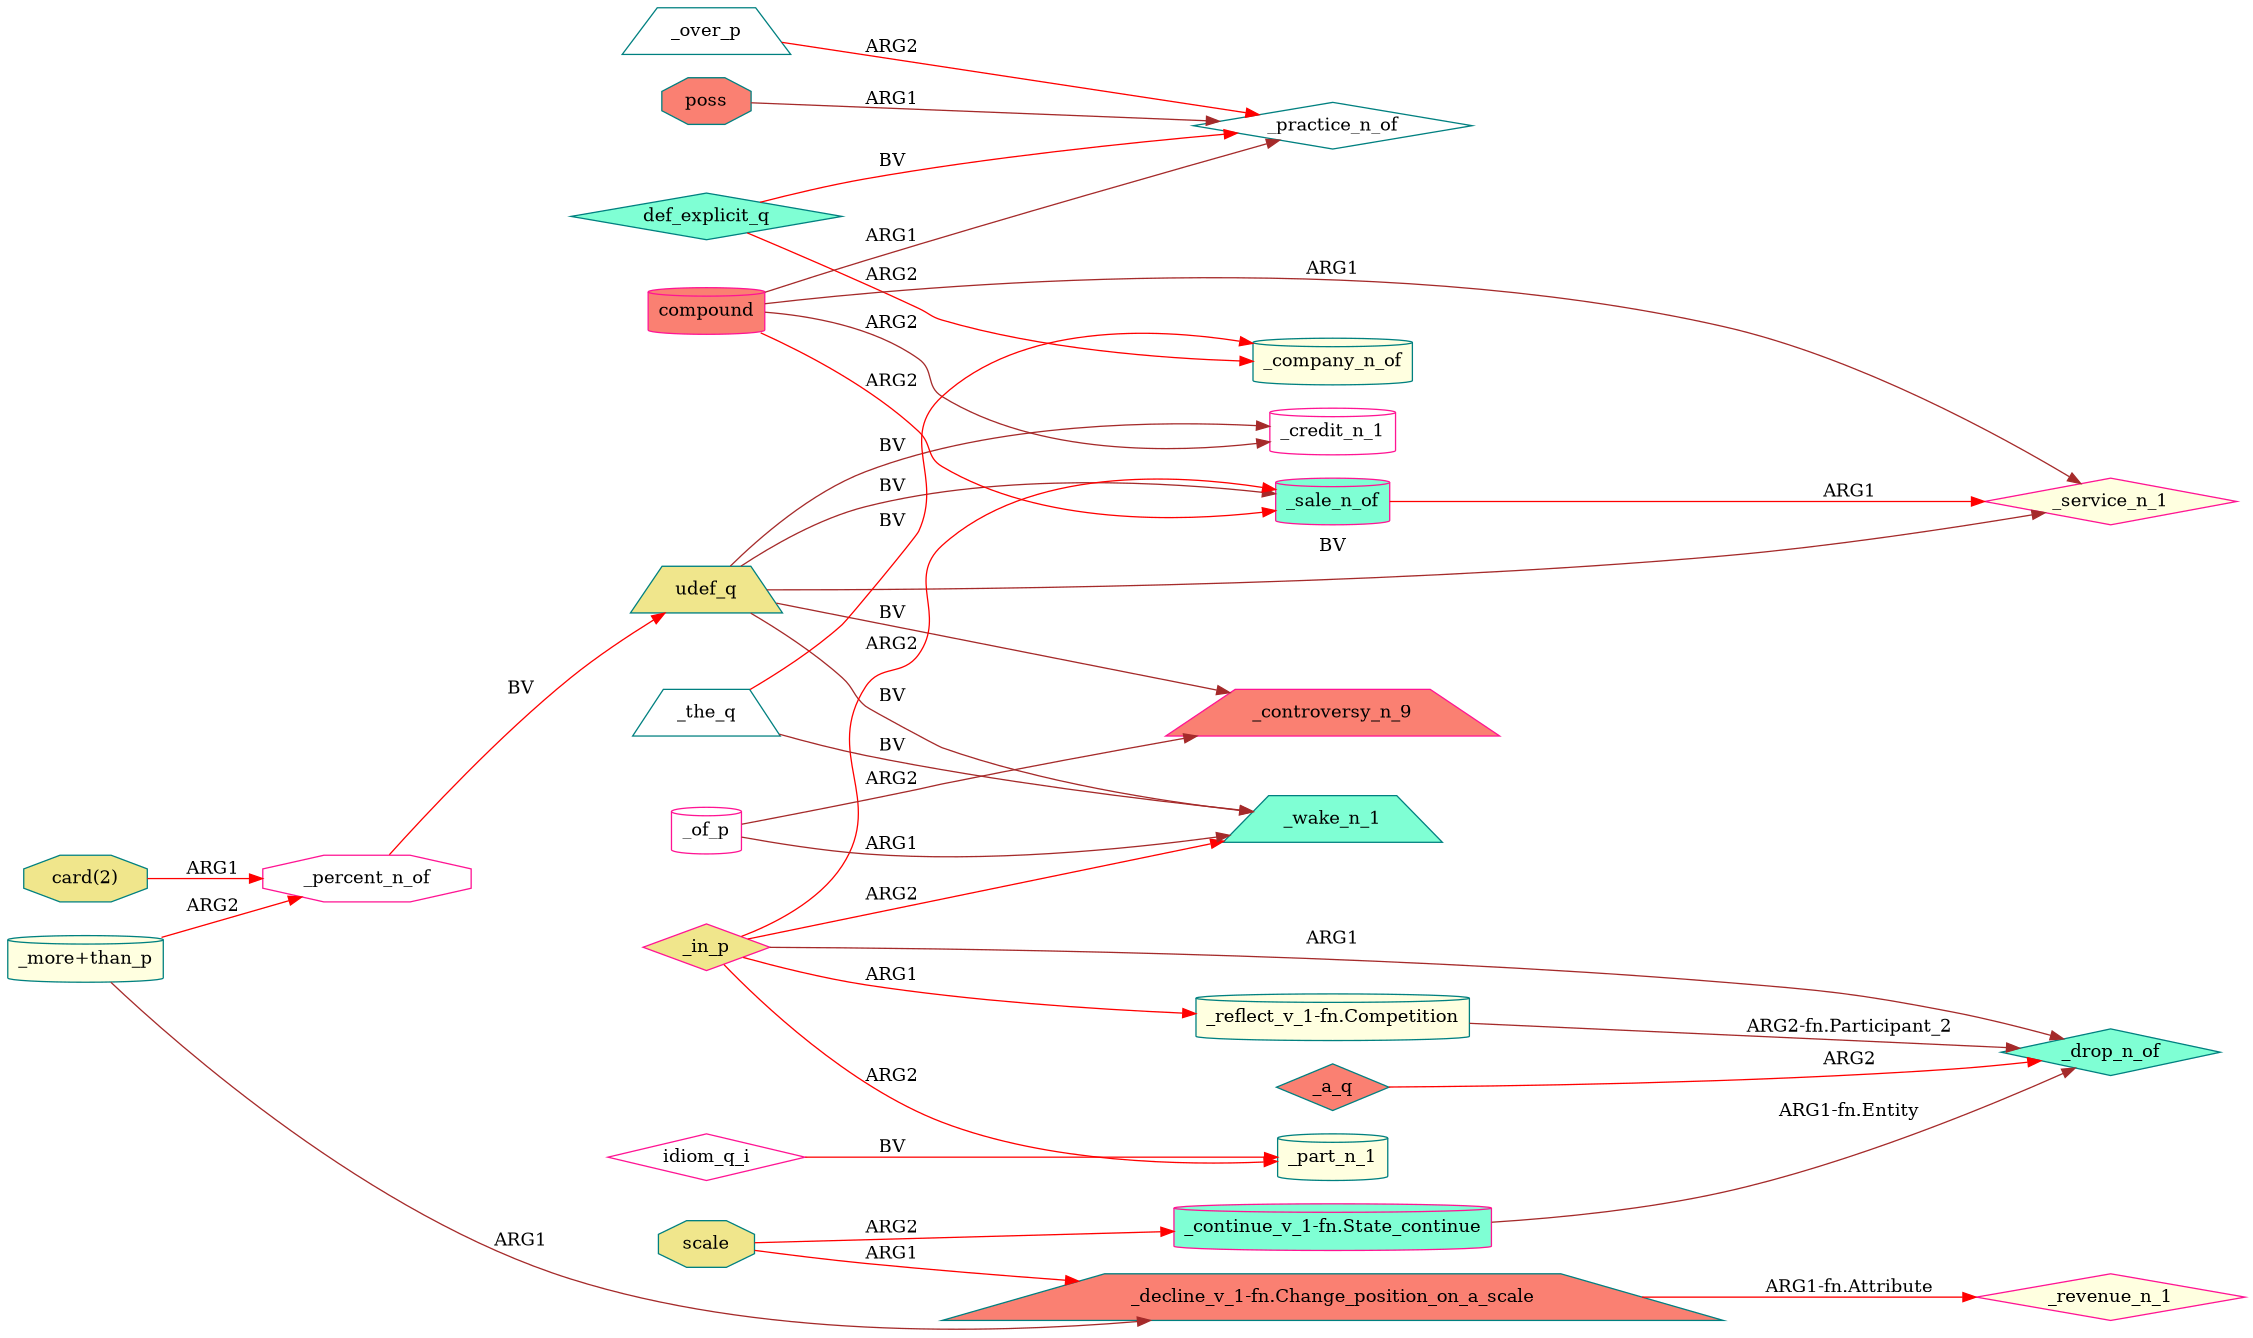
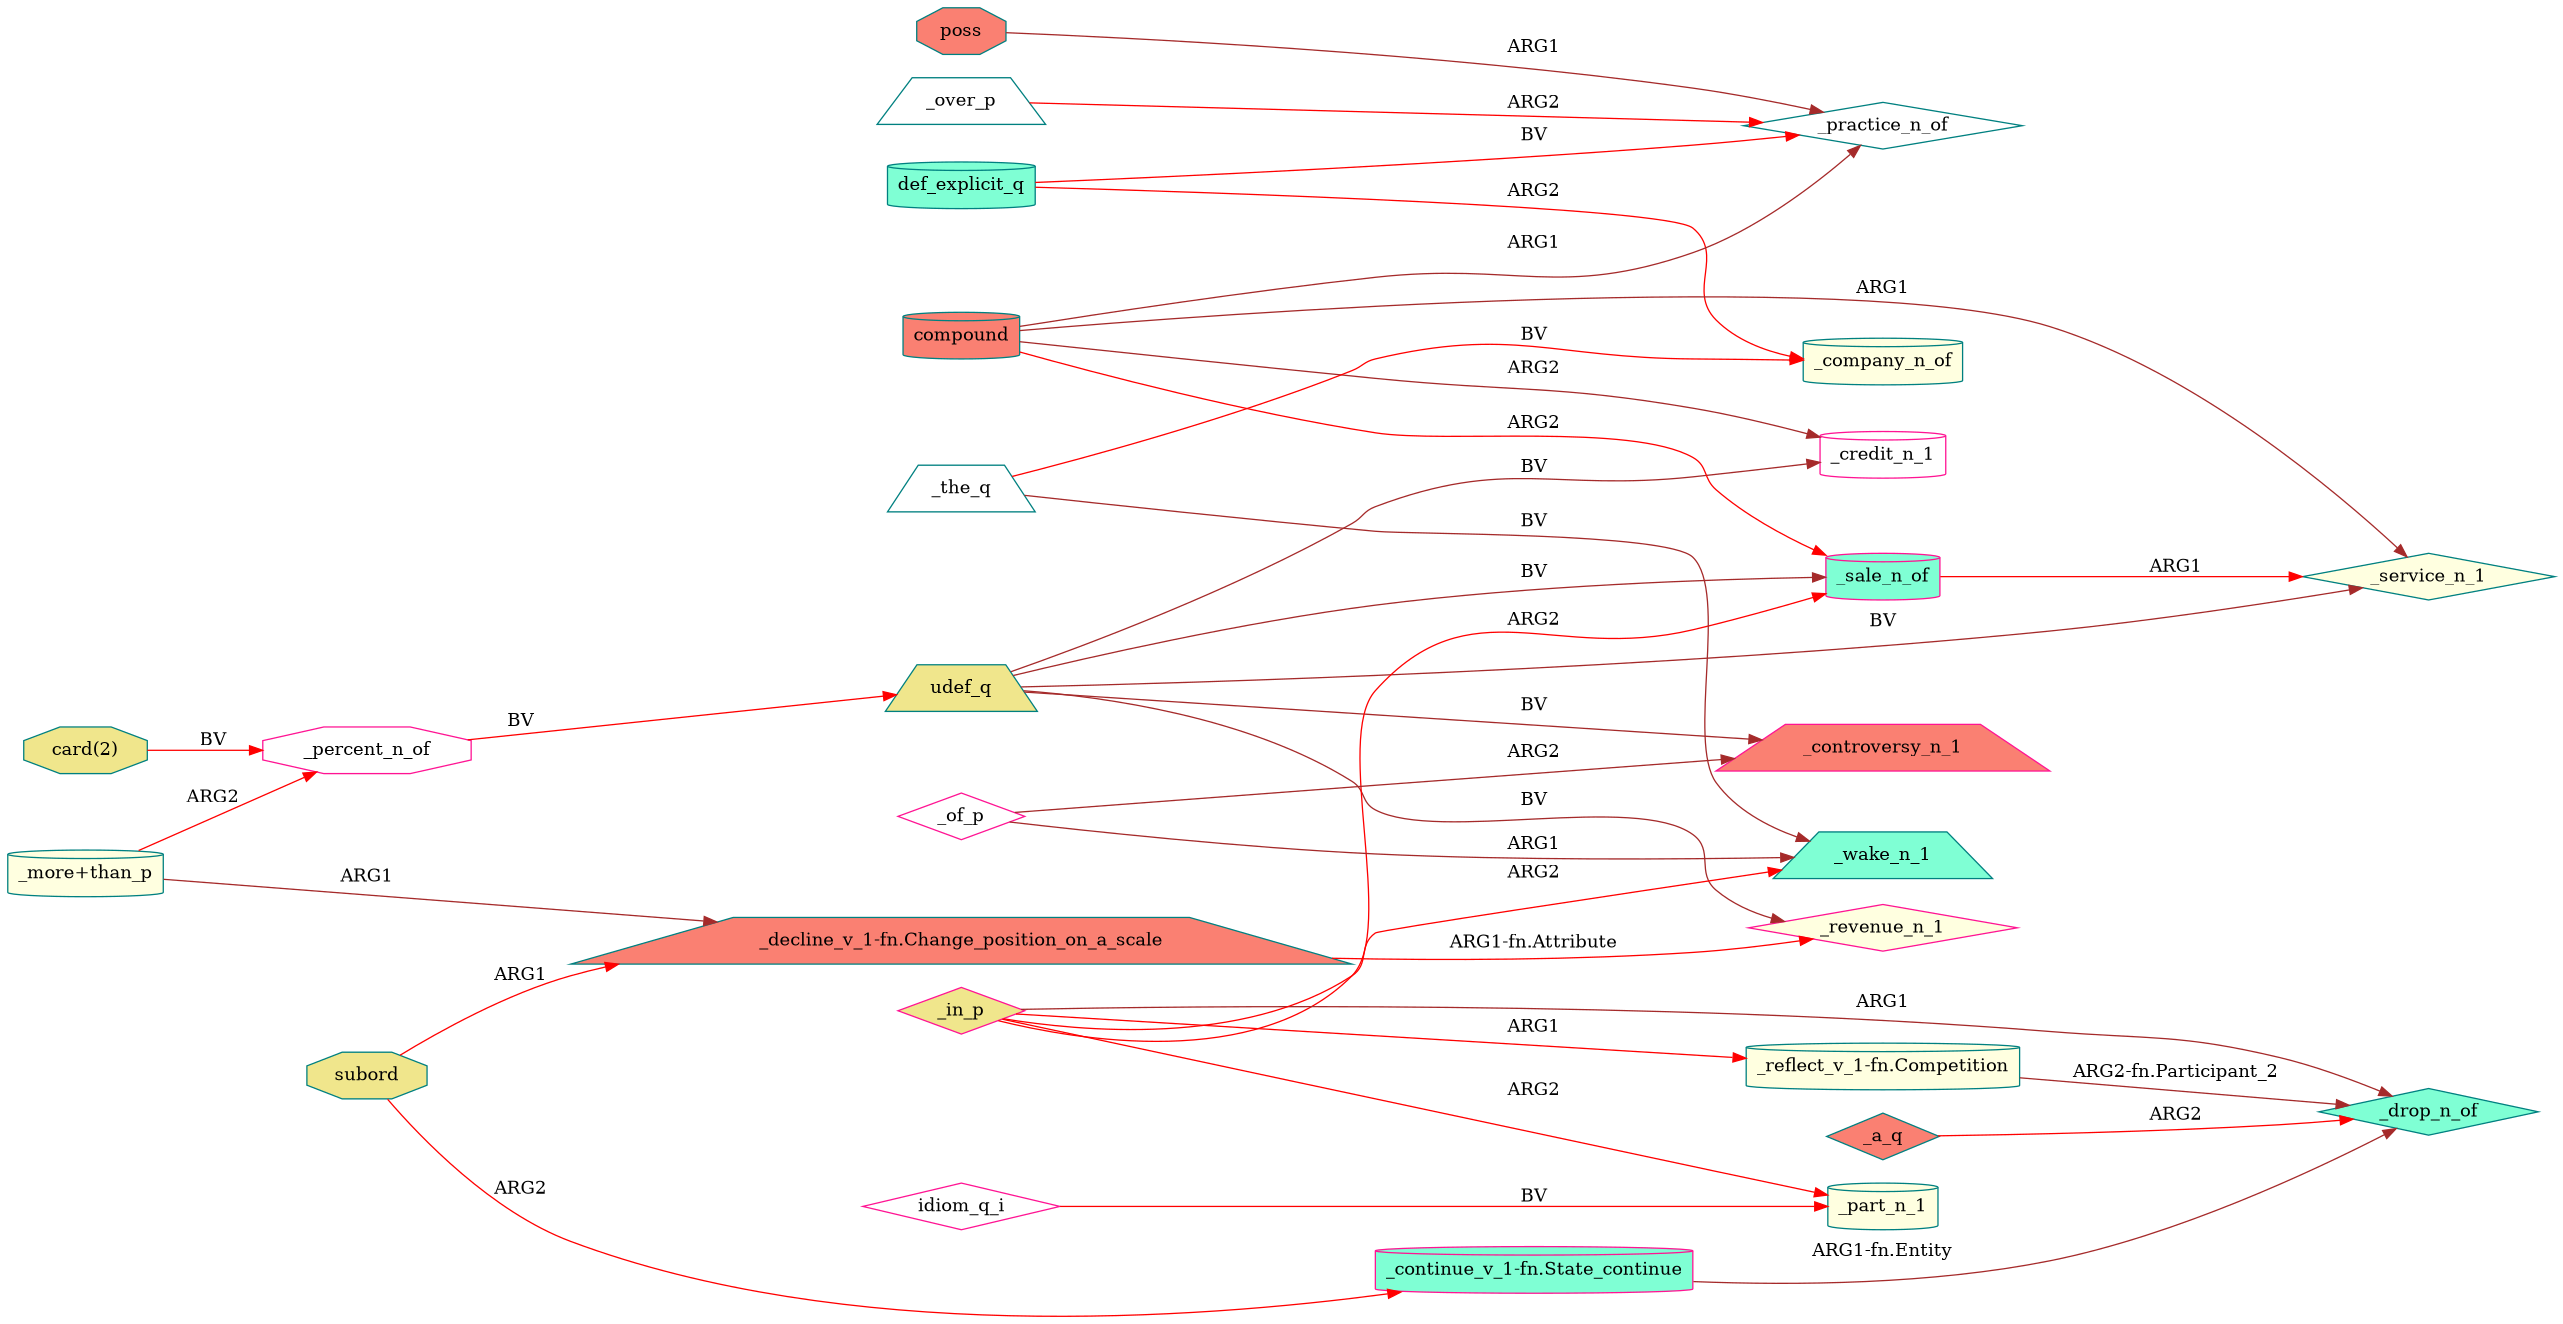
(706, 216) -> (961, 185)
(706, 311) -> (961, 336)
(2111, 502) -> (2429, 577)
(1333, 713) -> (1883, 748)
(975, 758) -> (1407, 819)
(706, 831) -> (961, 816)
(213, 869) -> (213, 741)
(706, 1244) -> (367, 1076)
